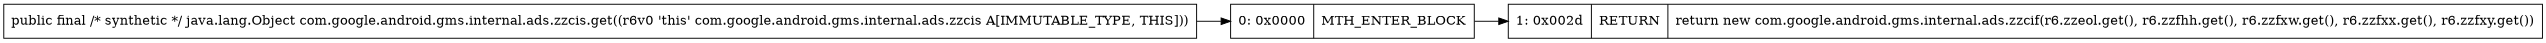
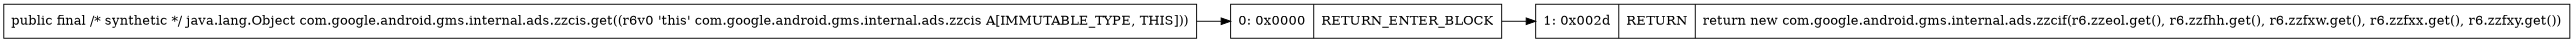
(1394, 21) -> (1408, 21)
